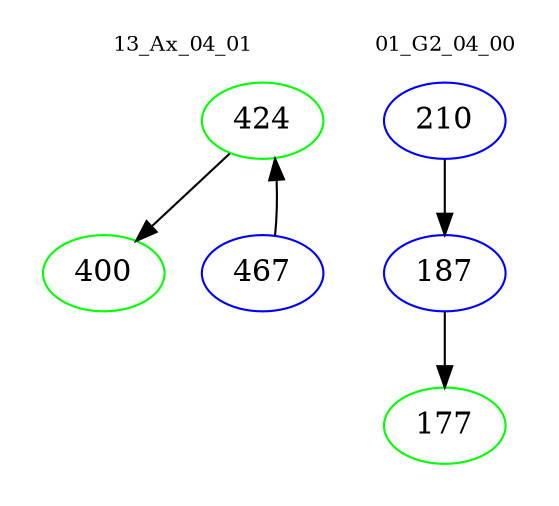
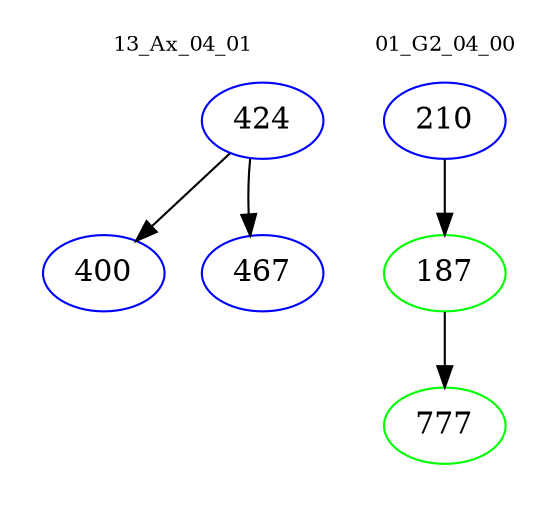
(263, 121) -> (263, 121)
(277, 208) -> (248, 186)
(104, 273) -> (104, 273)
(445, 273) -> (445, 273)
(445, 426) -> (445, 426)
